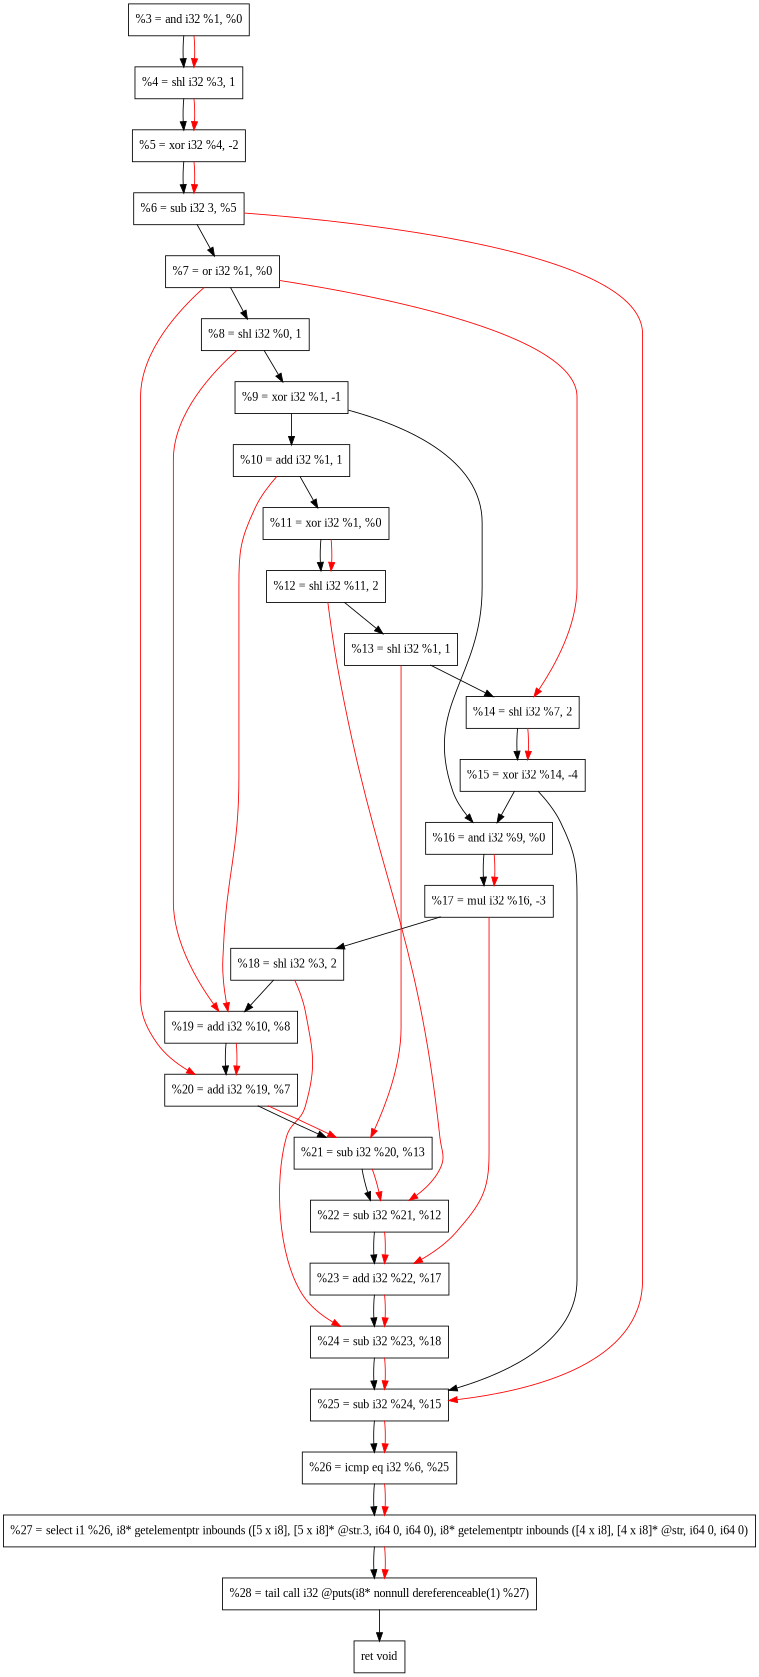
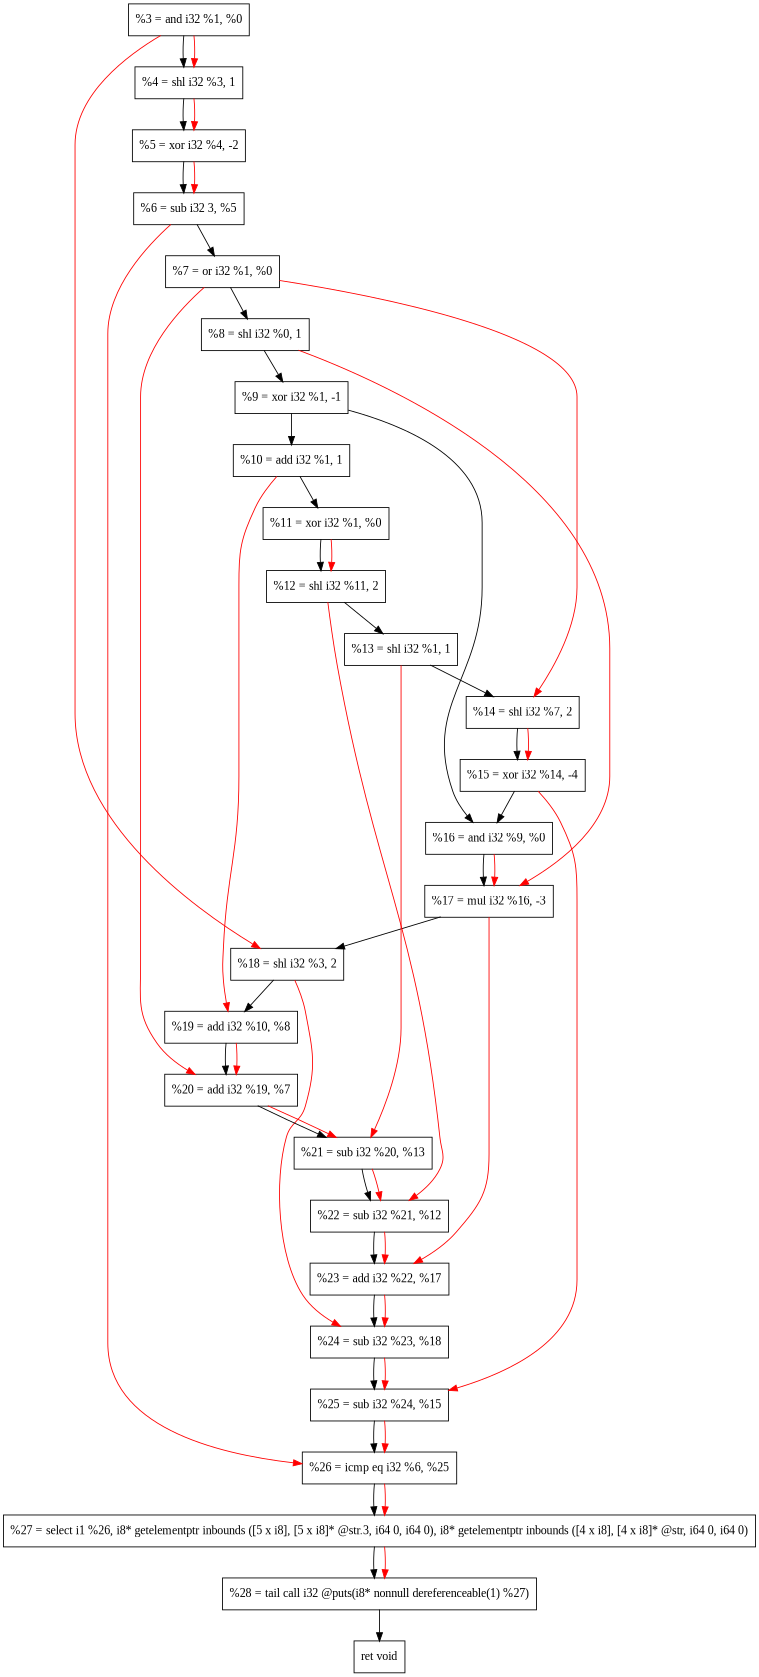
none -> (75, 508)
(173, 672) -> (585, 558)
(643, 711) -> (108, 894)
(577, 1117) -> (577, 1117)
